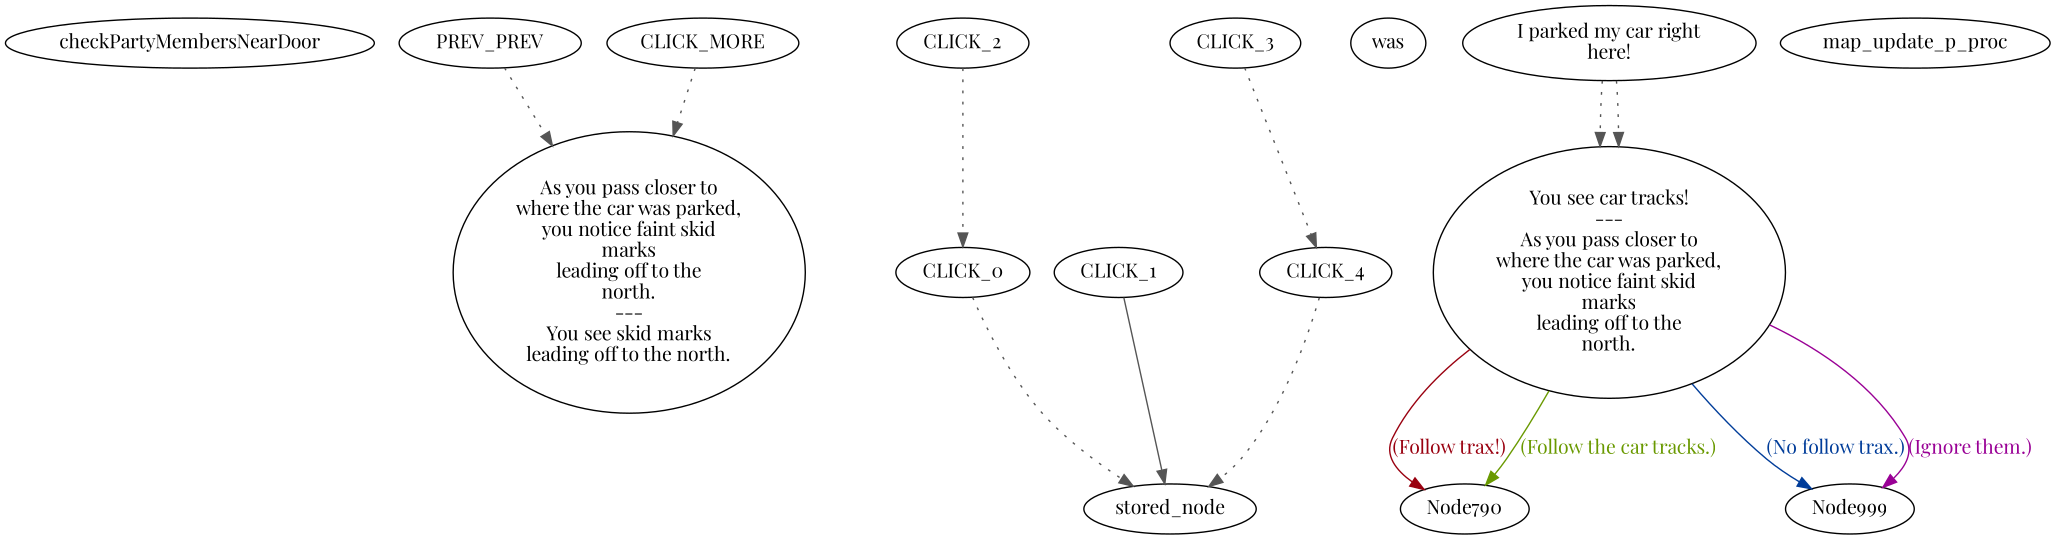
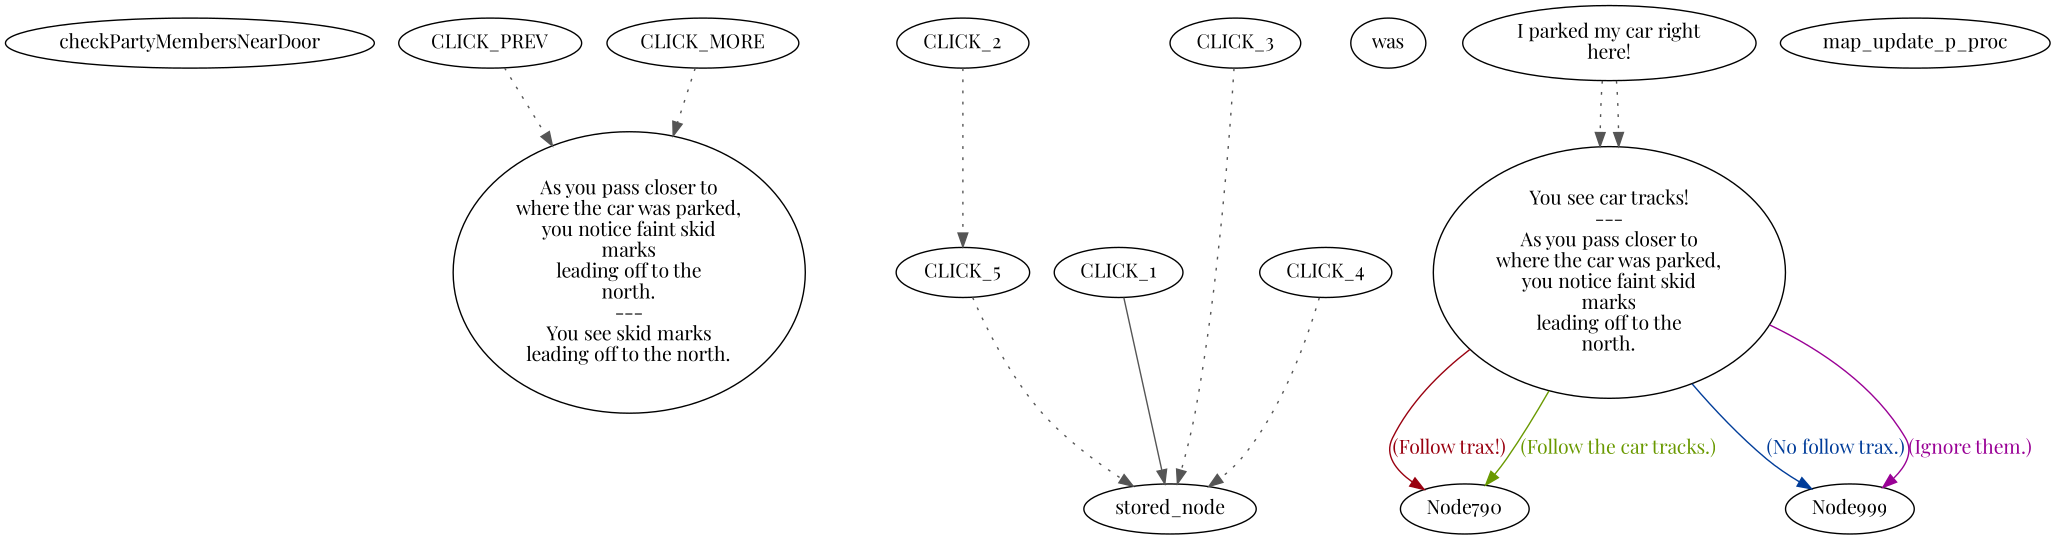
(490, 43) -> (490, 43)
(1278, 151) -> (1216, 270)
(963, 272) -> (963, 272)
